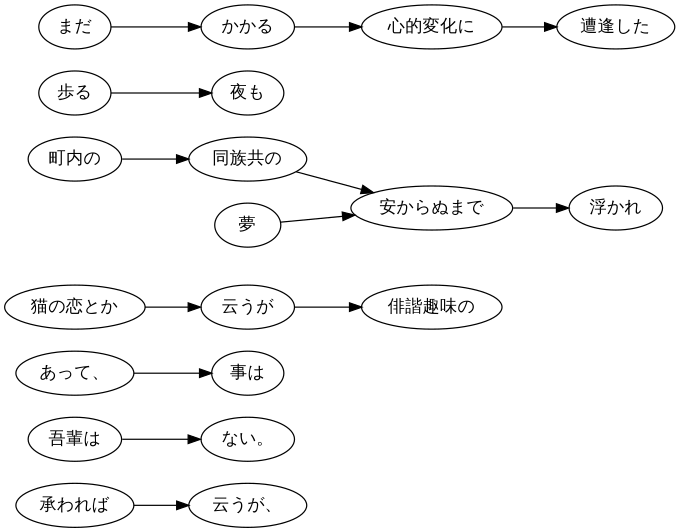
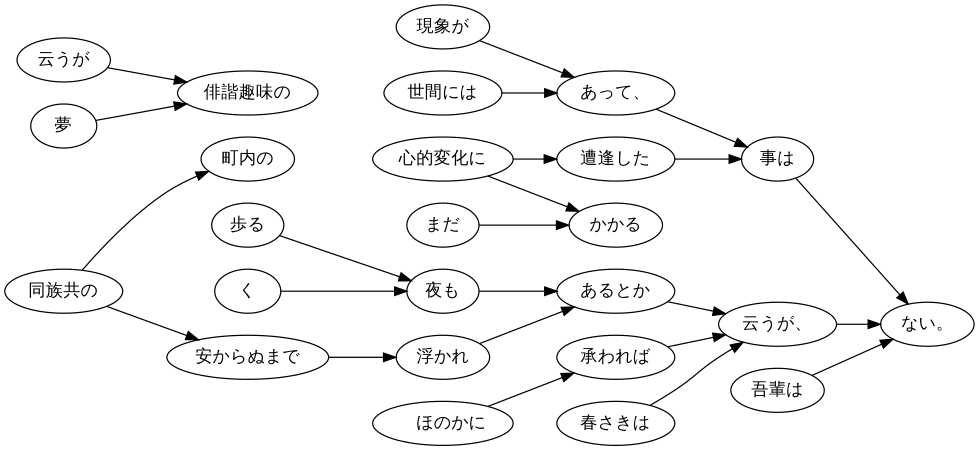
(322, 27) -> (528, 191)
none -> (443, 27)
none -> (443, 93)
(149, 159) -> (135, 217)
none -> (702, 159)
(312, 219) -> (135, 113)
none -> (848, 237)
none -> (248, 291)
none -> (616, 291)
(75, 307) -> none
none -> (852, 324)
none -> (443, 423)
none -> (616, 423)
